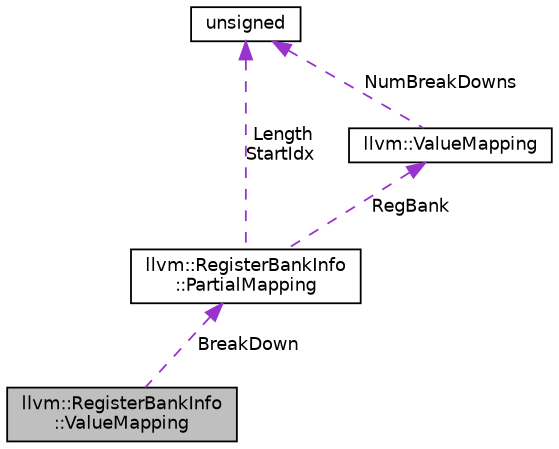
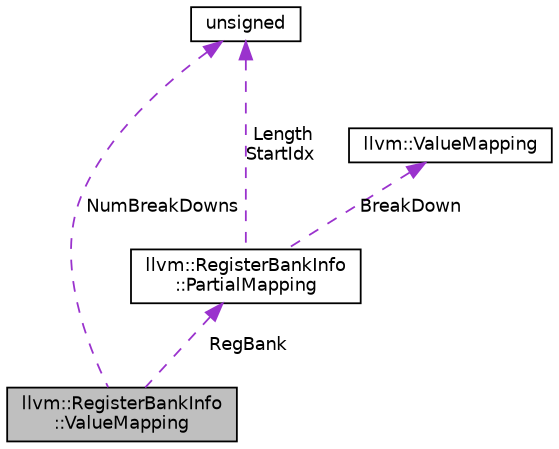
(356, 89) -> (80, 198)
(408, 207) -> (408, 207)
(246, 345) -> (246, 345)
